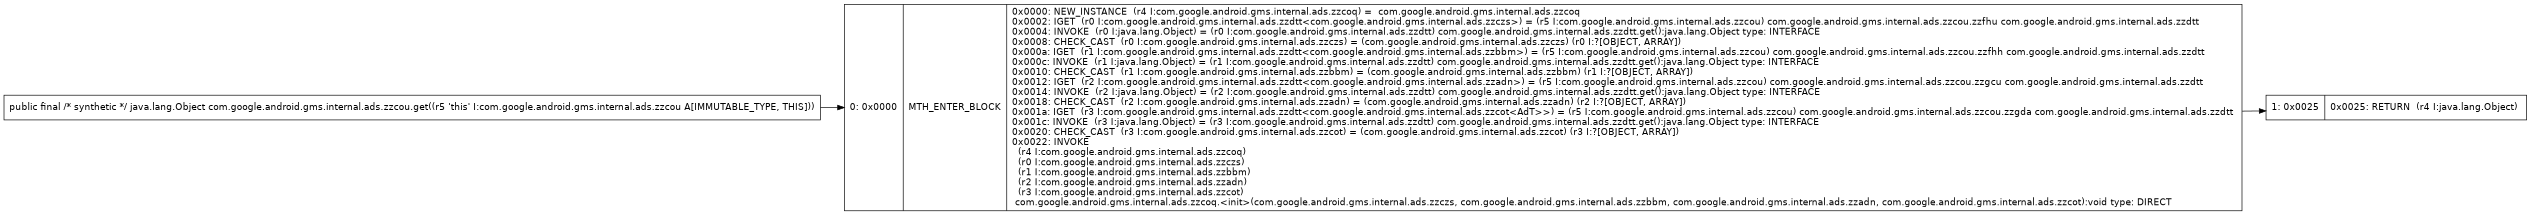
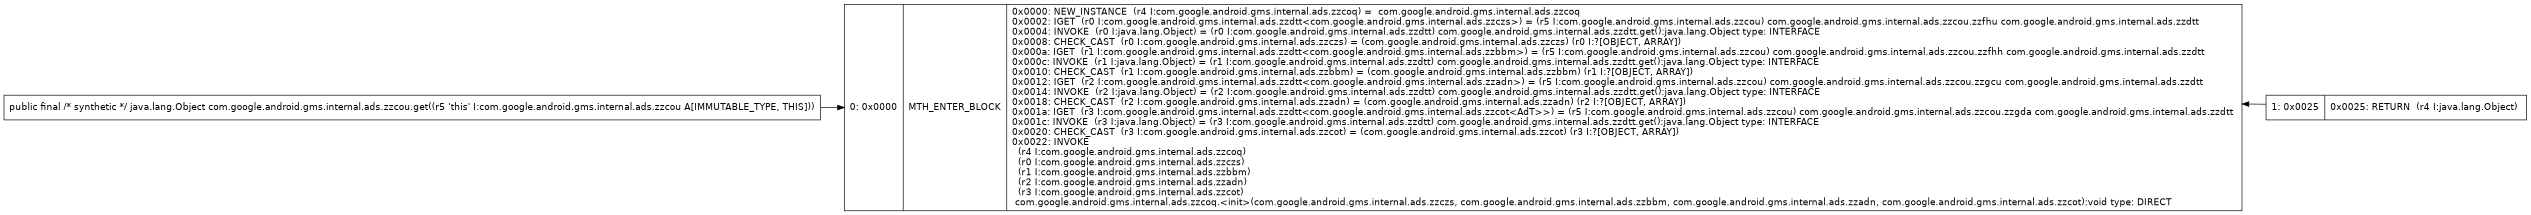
(2251, 111) -> (2257, 104)
